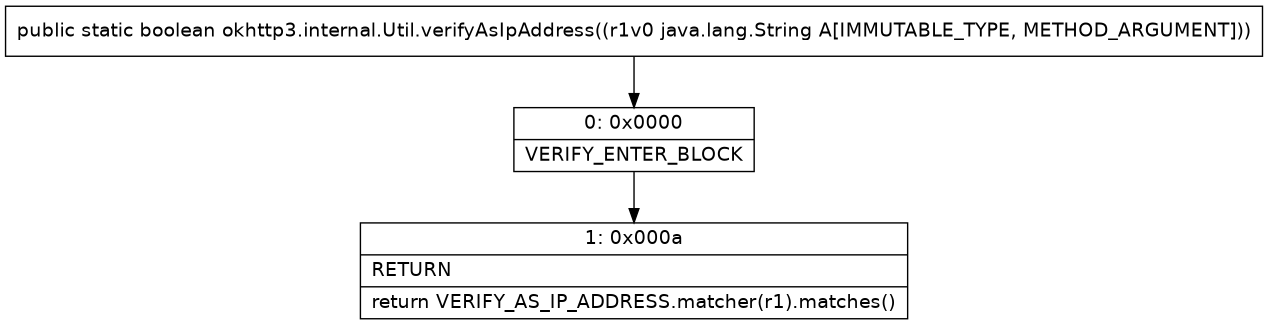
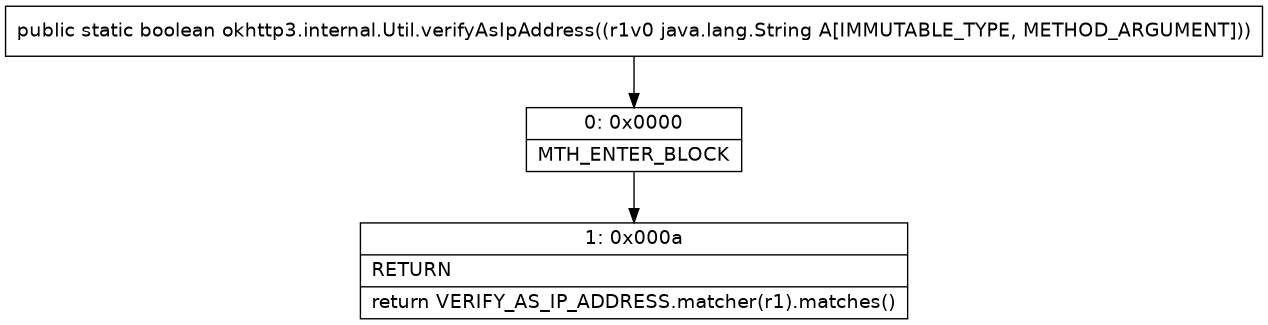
(634, 155) -> (634, 155)
